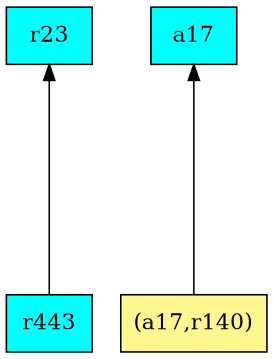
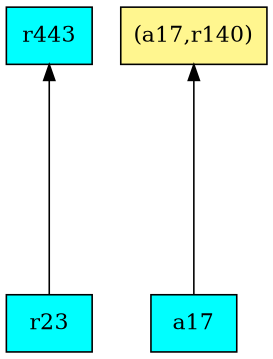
(49, 188) -> (49, 188)
(194, 188) -> (194, 188)
